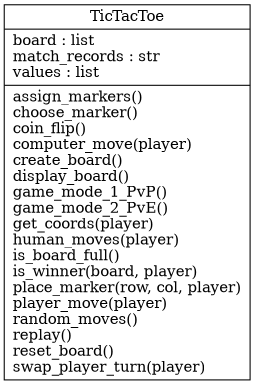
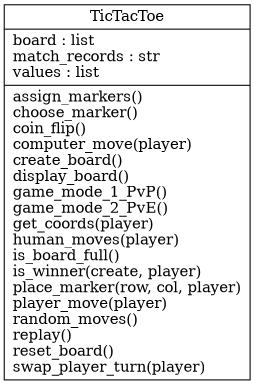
(105, 272) -> (107, 272)
